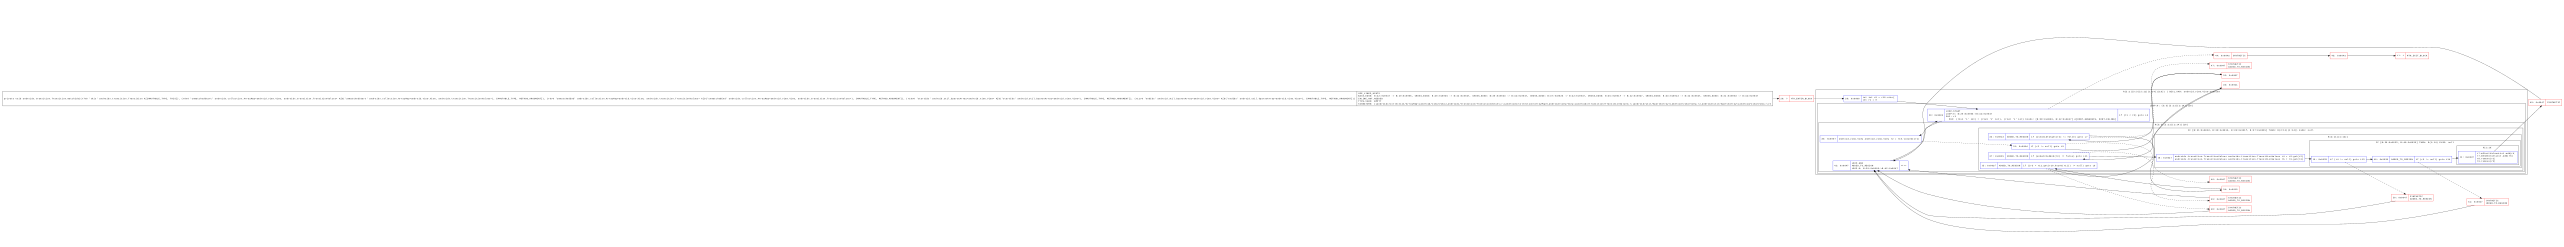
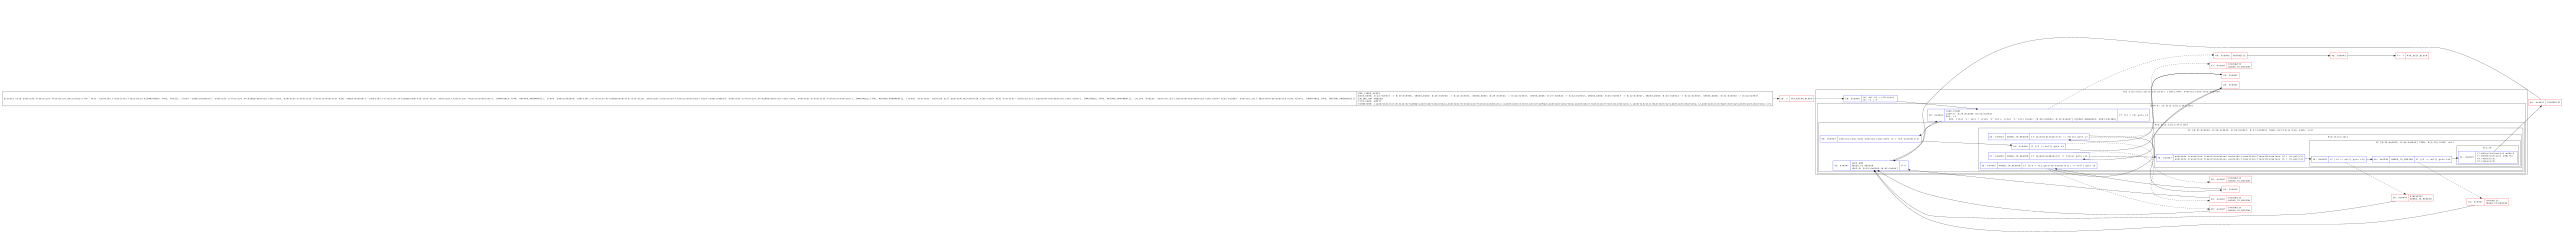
(1966, 143) -> (1966, 143)
